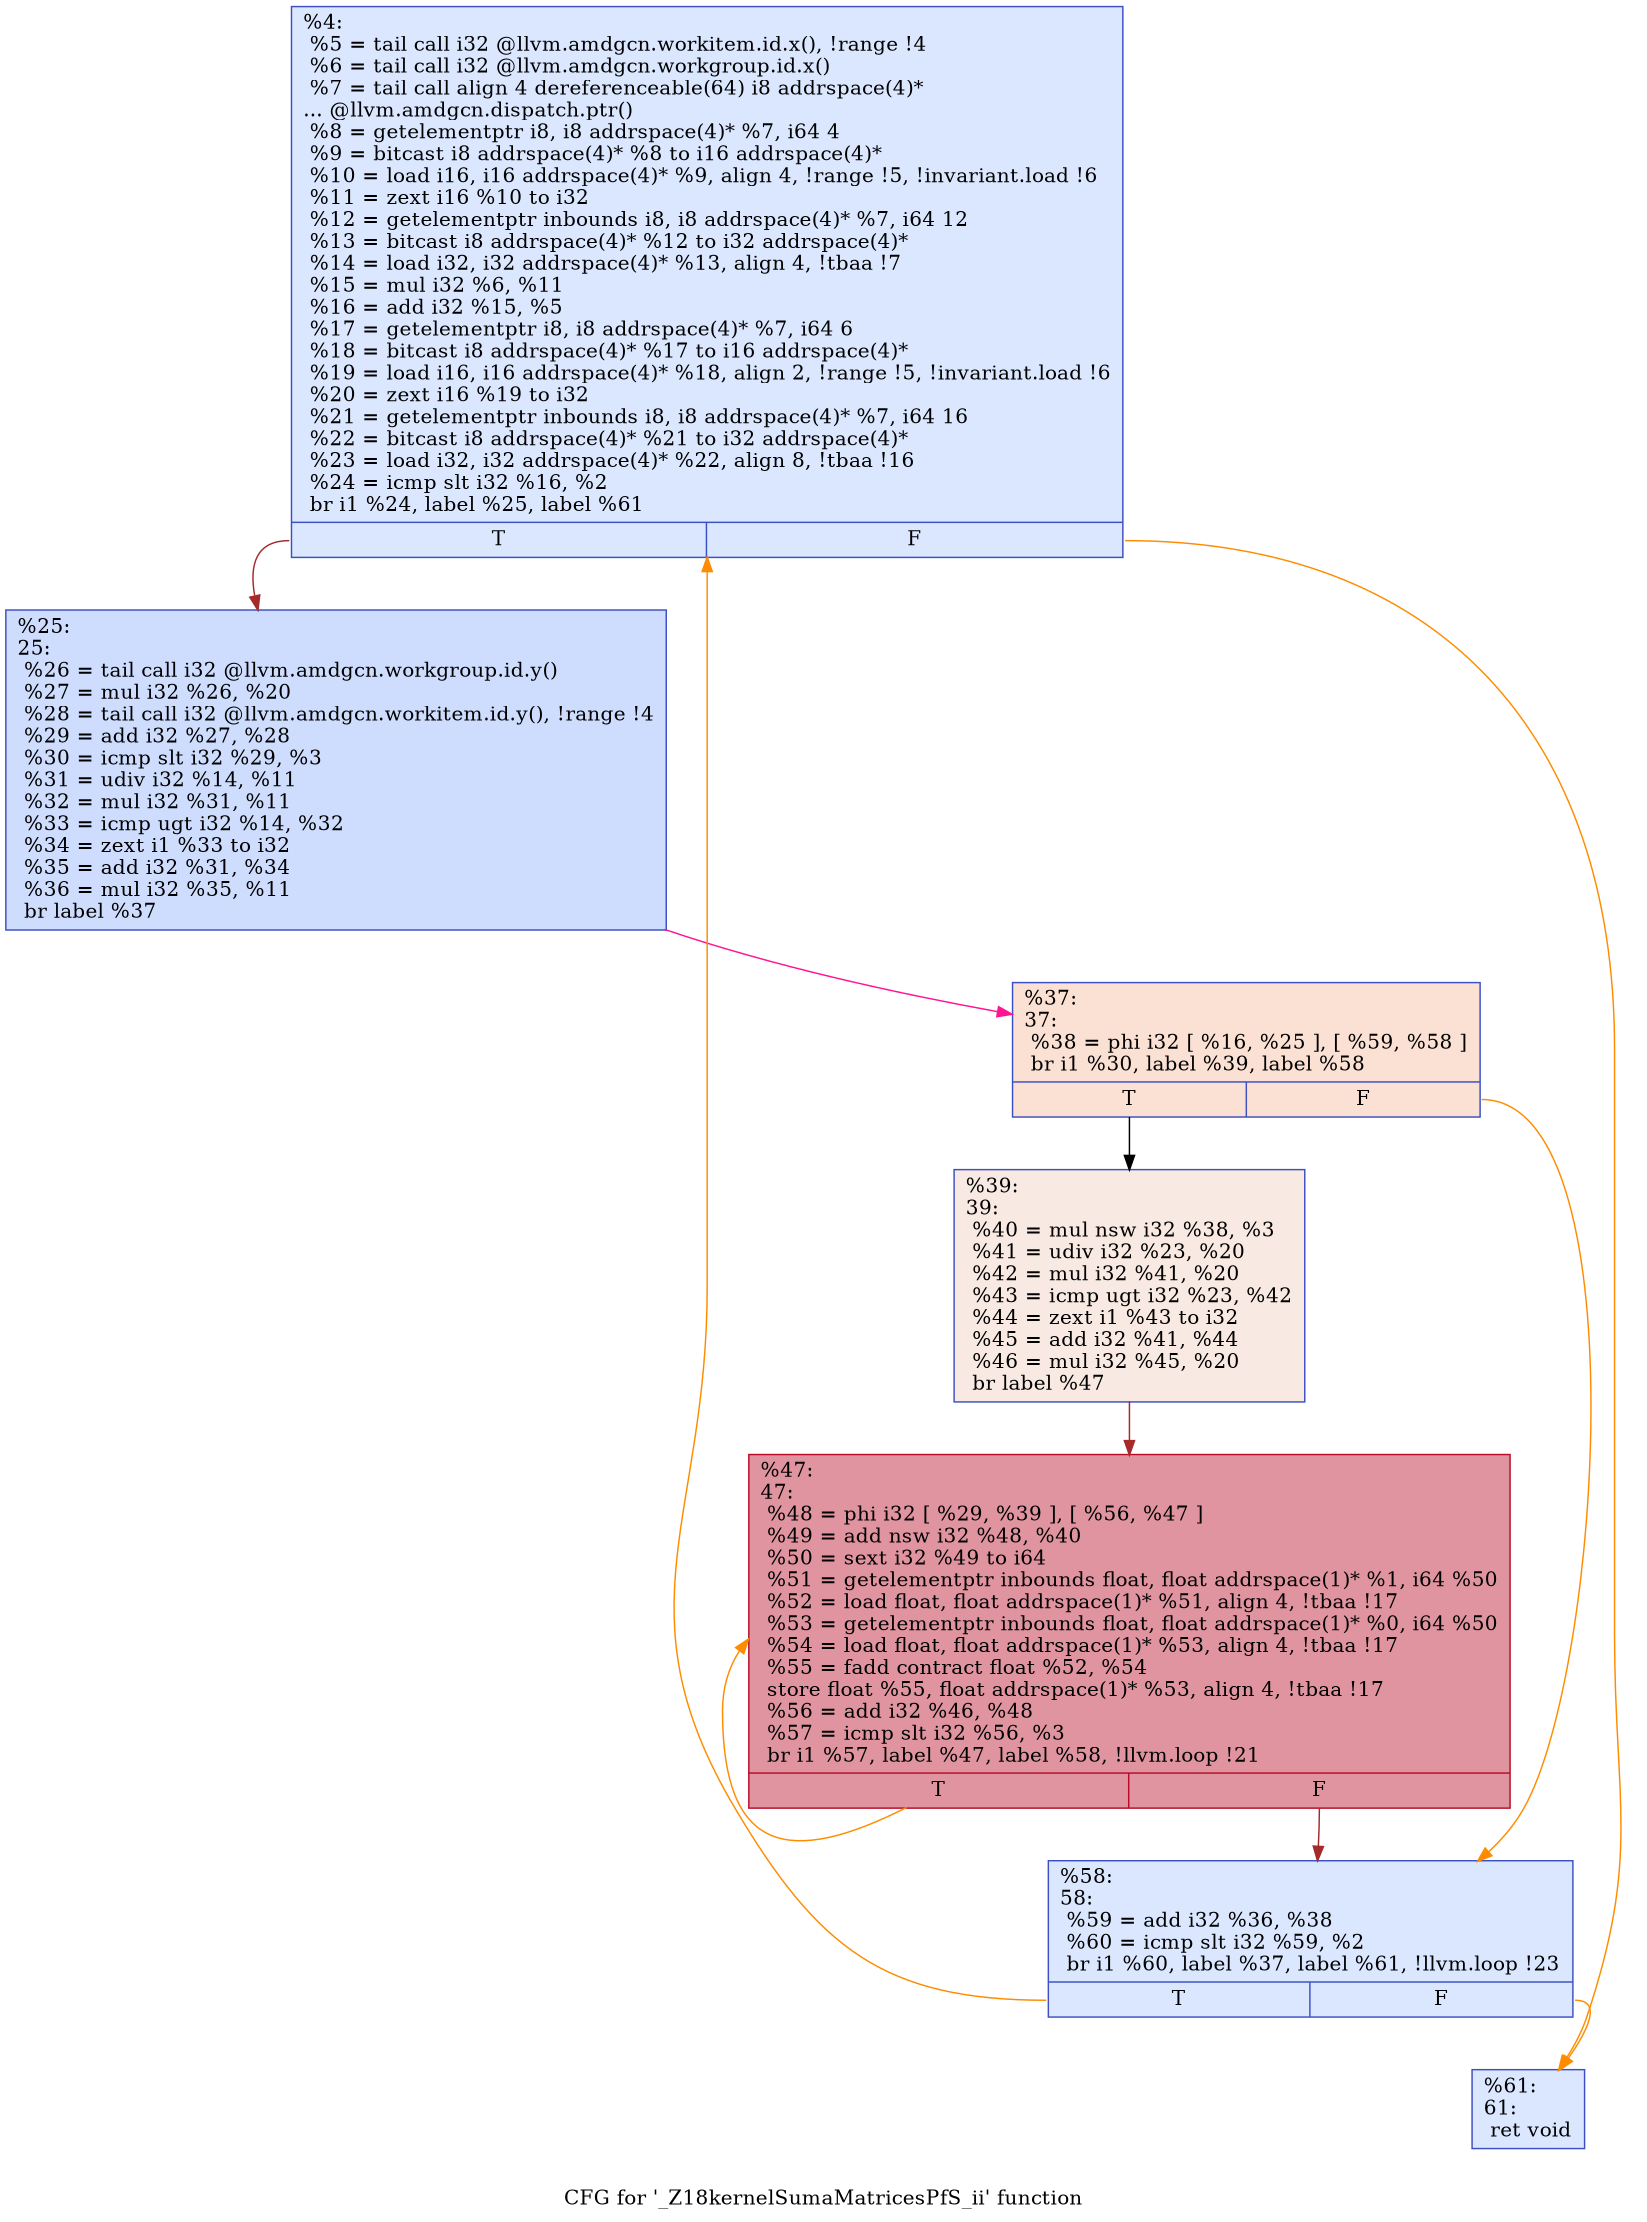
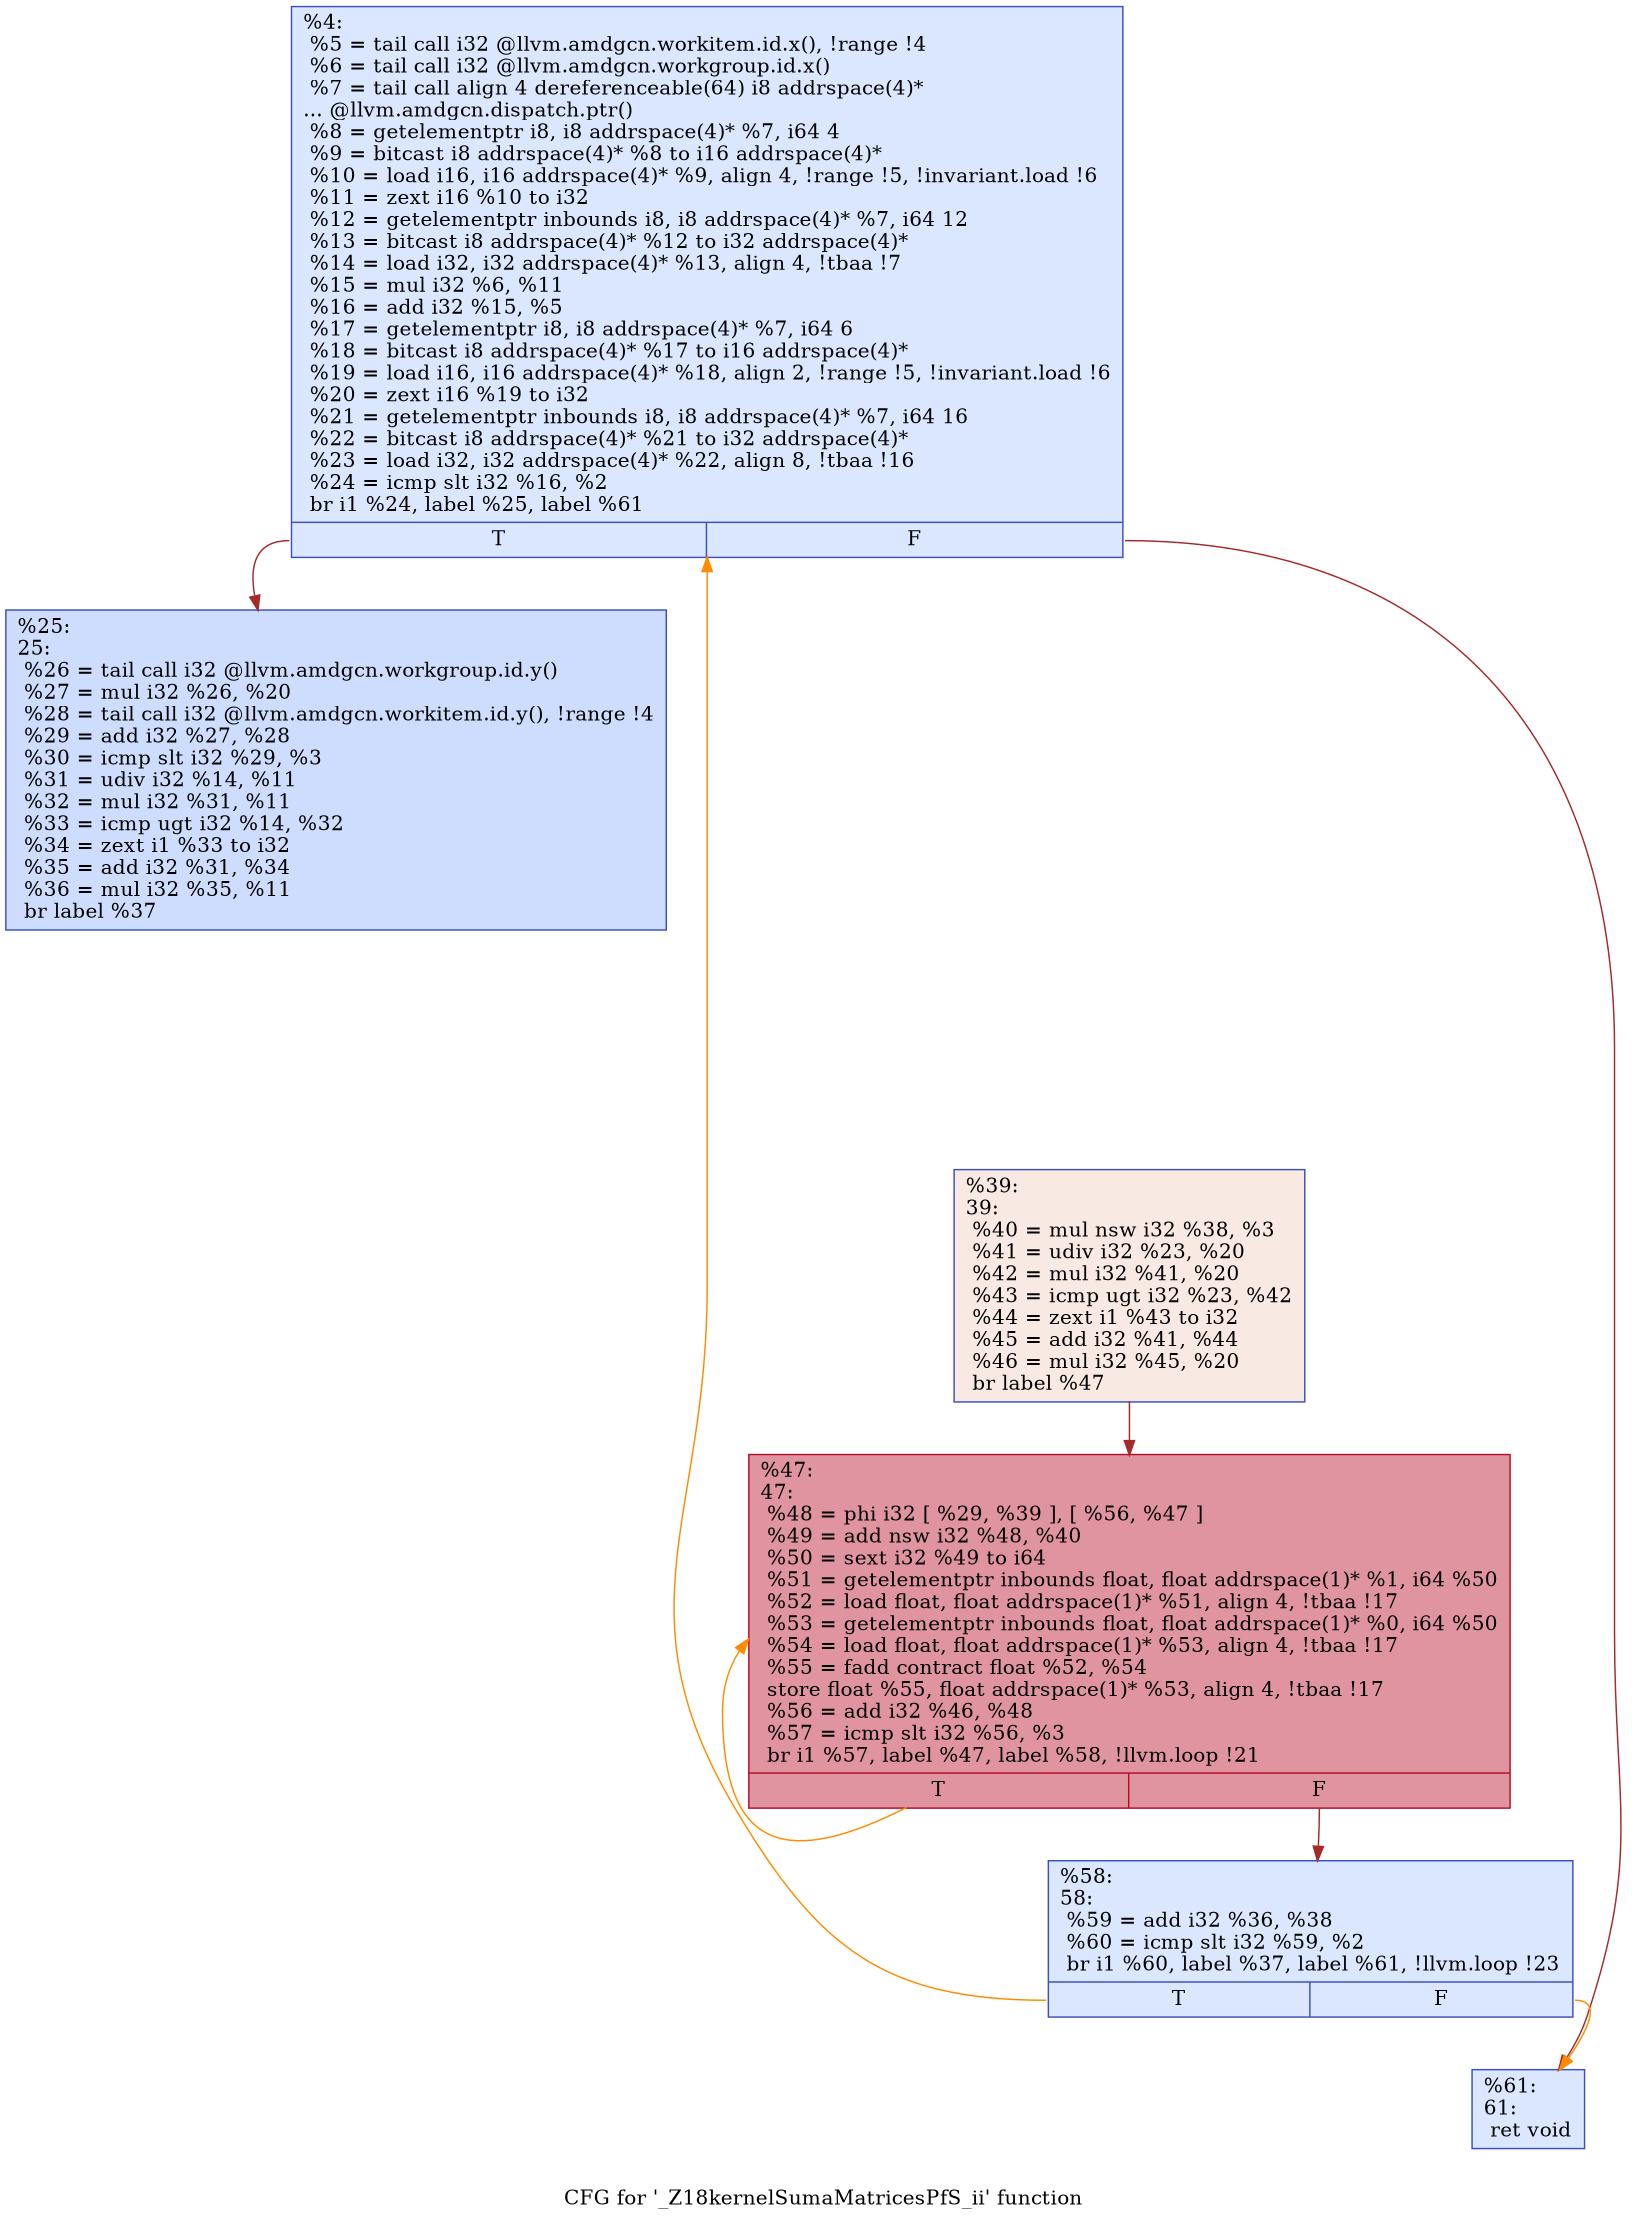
(1246, 1050) -> none
(1615, 1158) -> (1615, 1158)
